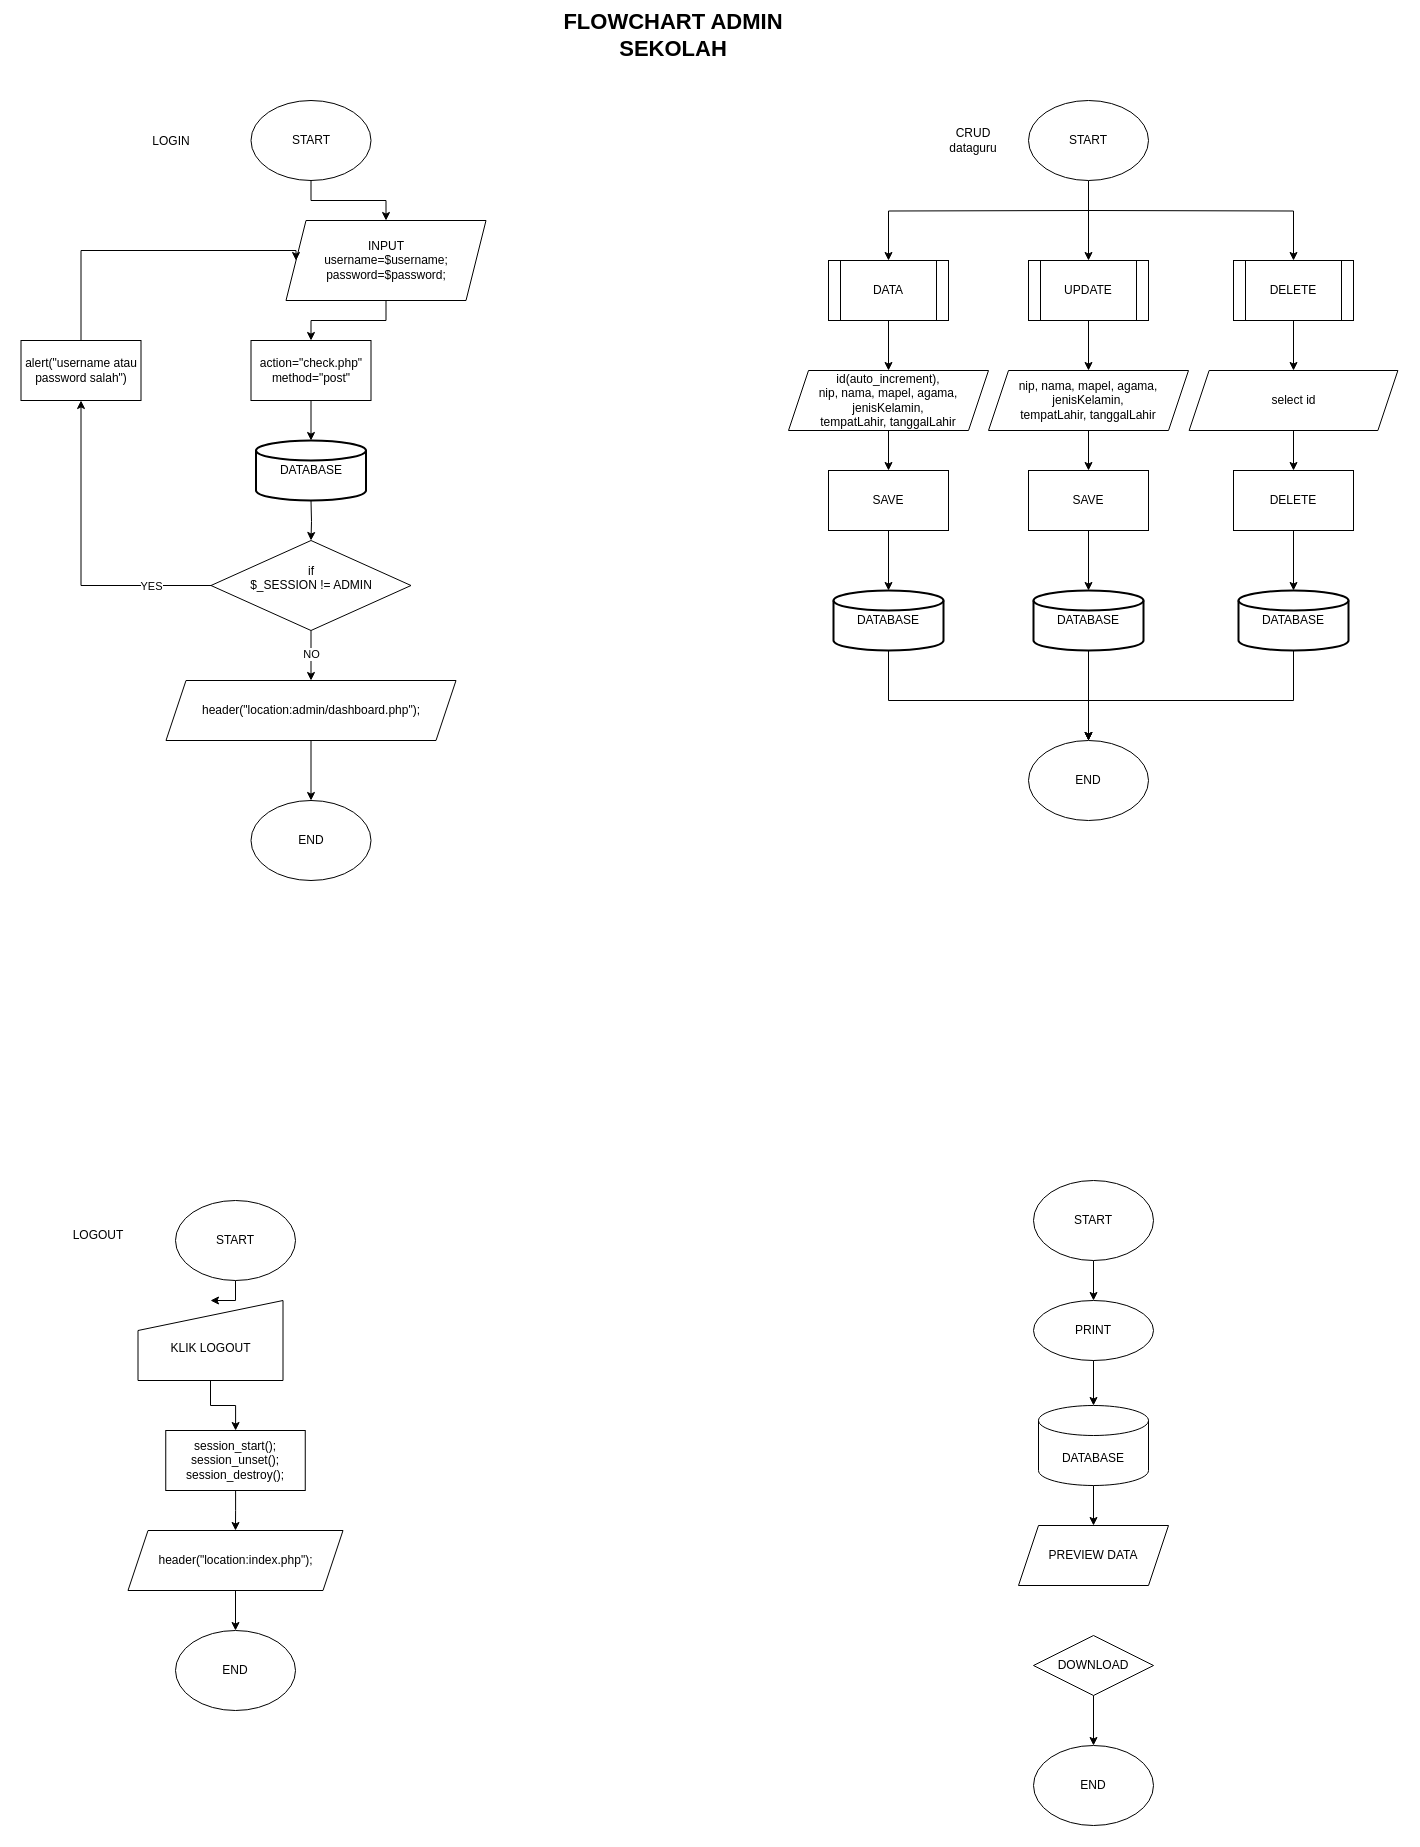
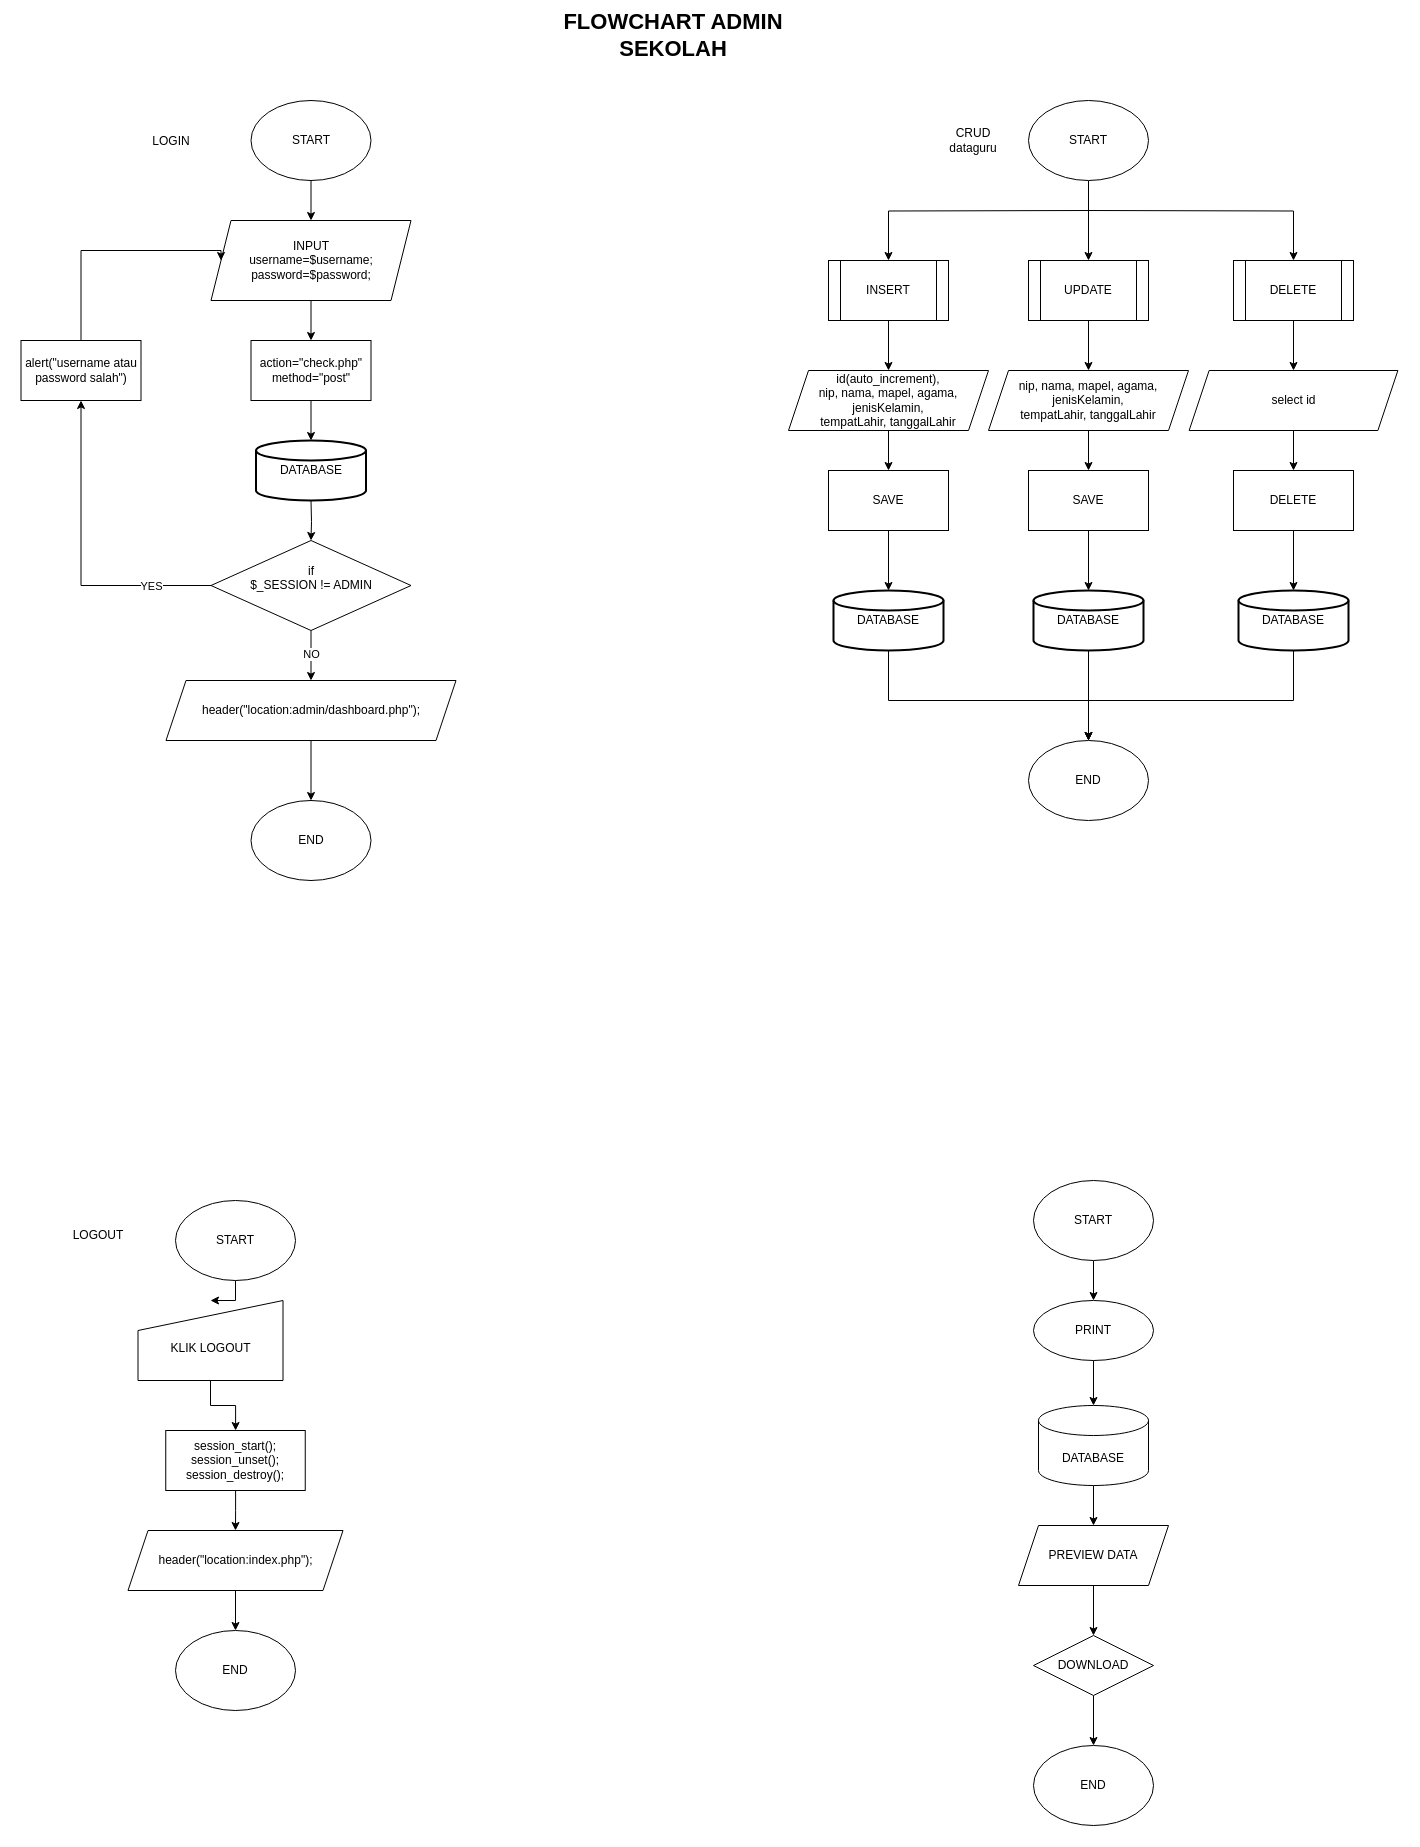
(386, 261) -> (311, 261)
(889, 291) -> (889, 291)
none -> (1094, 1607)
